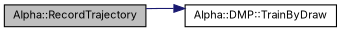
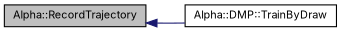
(160, 8) -> (171, 23)
